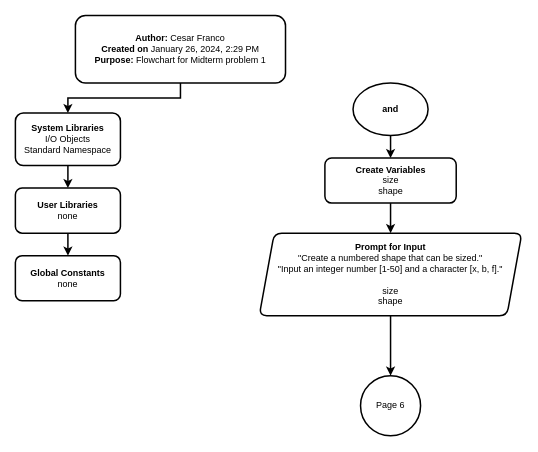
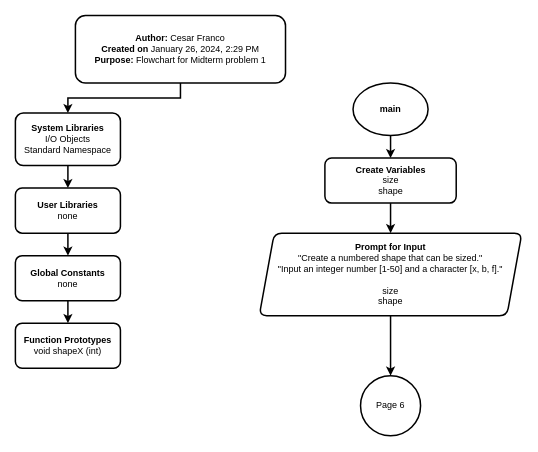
(390, 109) -> (390, 109)
none -> (68, 309)
none -> (68, 345)
